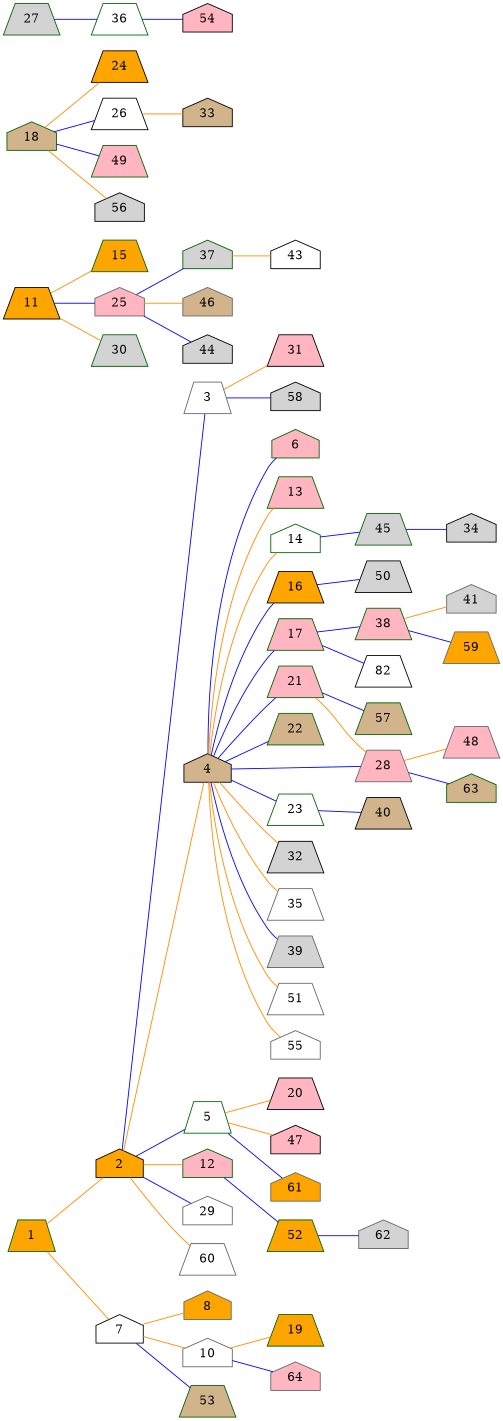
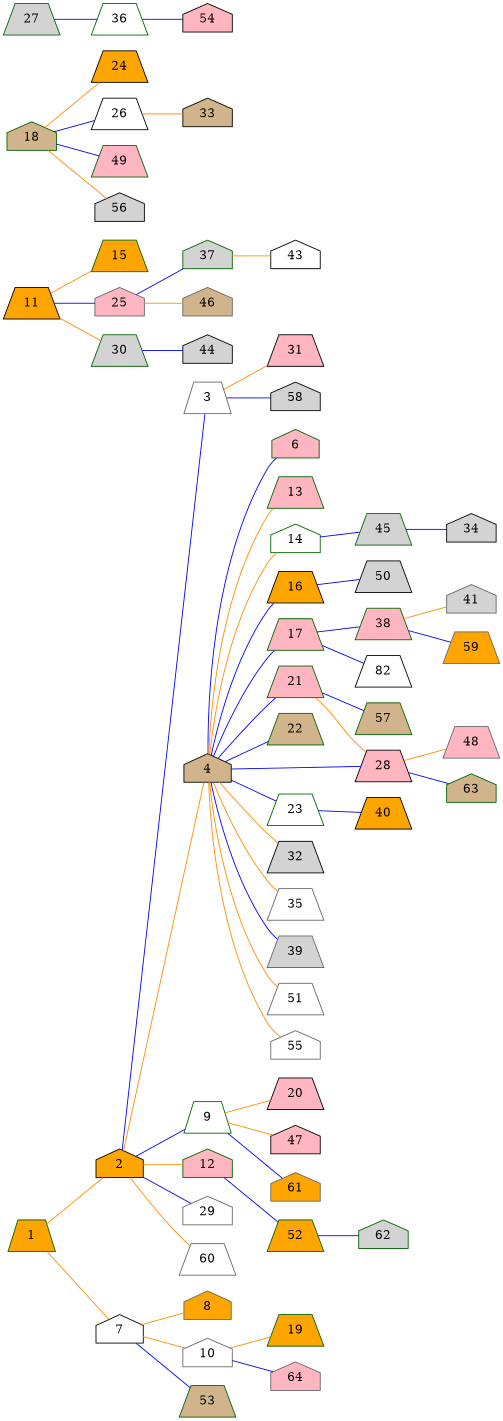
(167, 329) -> (163, 351)
(383, 766) -> (383, 766)
(383, 813) -> (383, 813)
(208, 1117) -> (208, 1117)
(383, 1236) -> (383, 1236)
